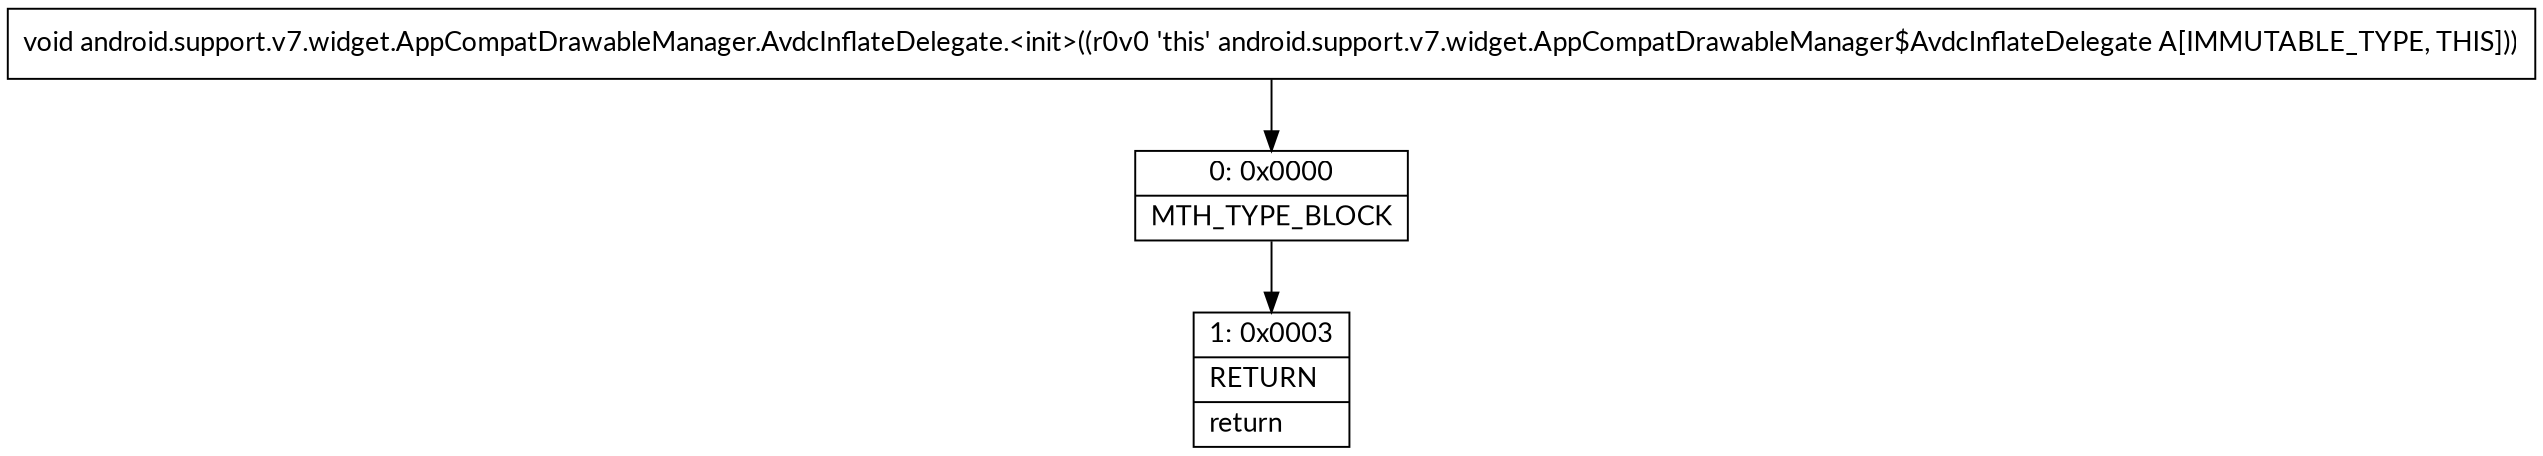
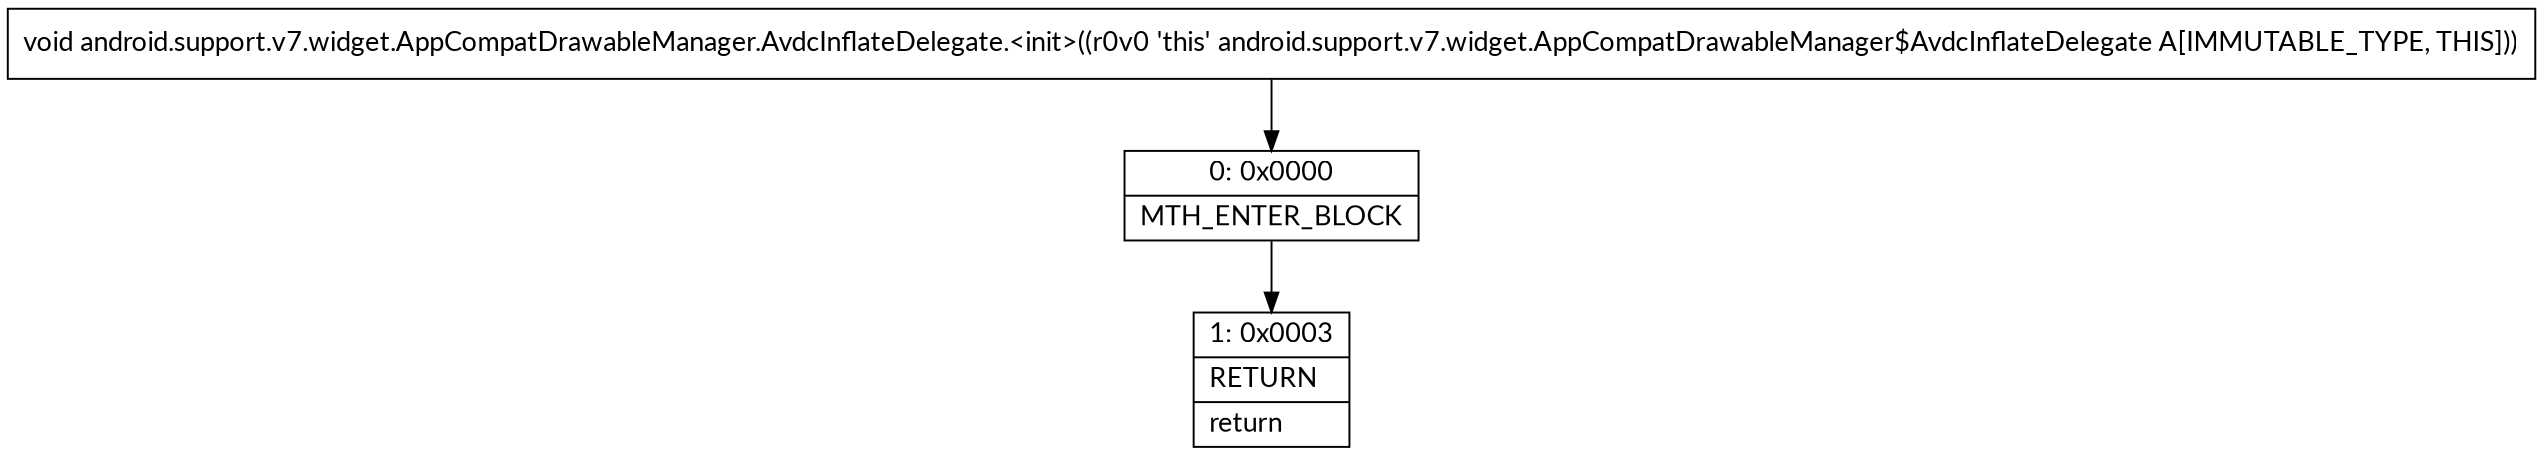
(1272, 217) -> (1272, 217)
